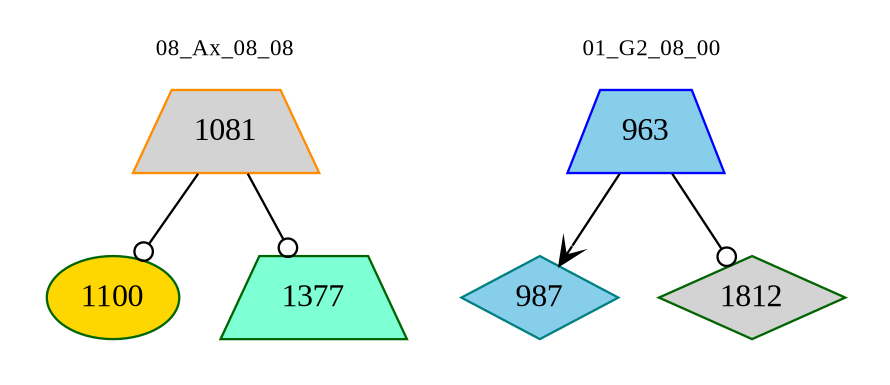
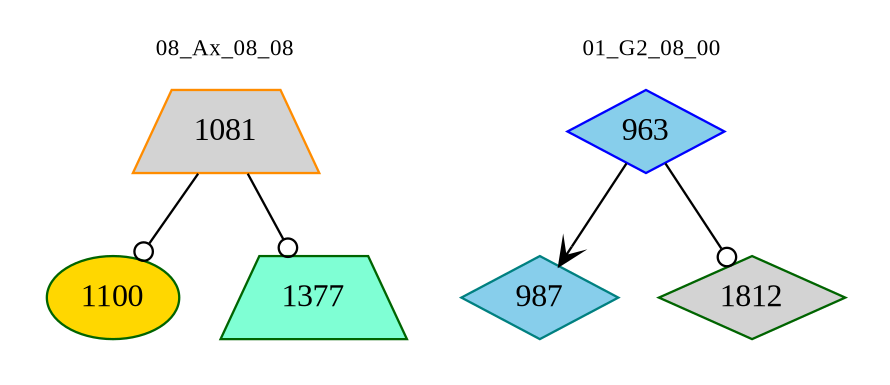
(646, 131) -> (646, 131)
